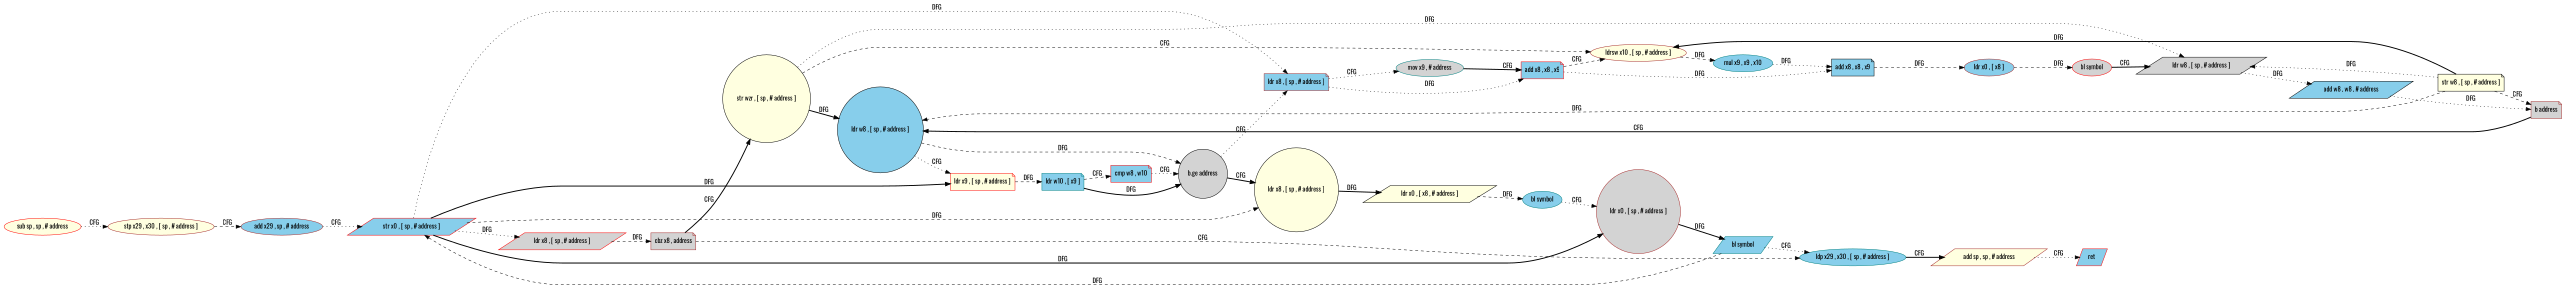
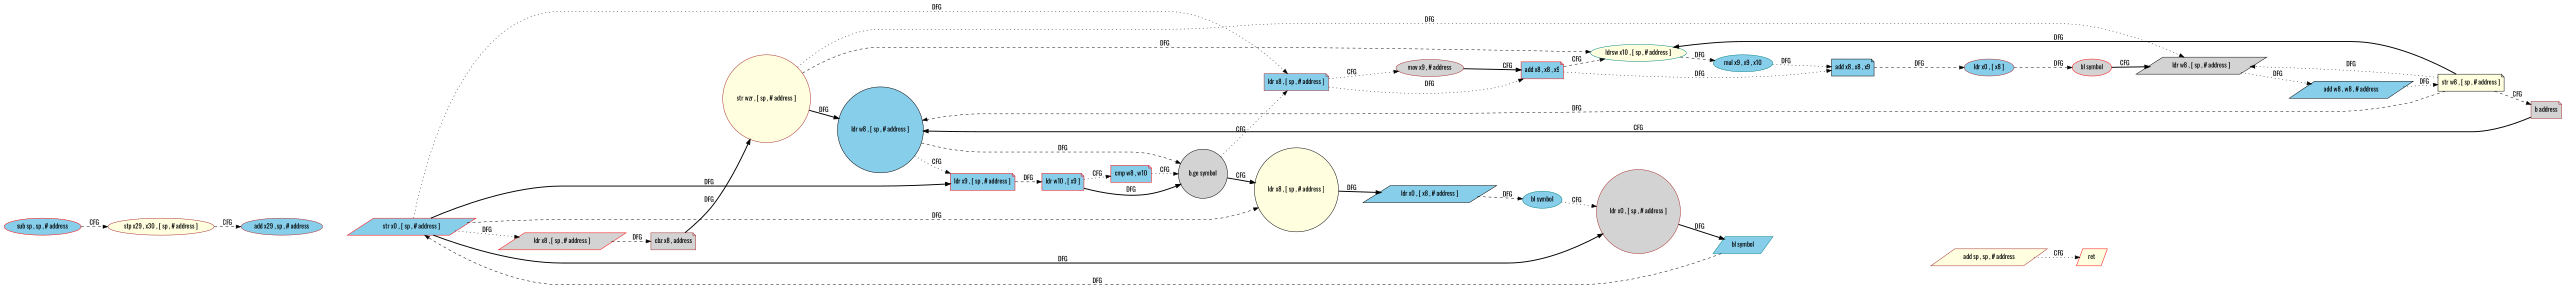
(1165, 44) -> (1165, 44)
(1638, 53) -> (1638, 53)
(1430, 68) -> (1430, 68)
(767, 99) -> (767, 99)
(2458, 104) -> (2418, 86)
(1203, 174) -> (1203, 174)
(1095, 178) -> (1095, 178)
(983, 182) -> (983, 182)
(1063, 182) -> (1063, 182)
(1430, 194) -> (1430, 194)
(709, 200) -> (709, 200)
(43, 227) -> (43, 227)
(92, 227) -> (92, 227)
(340, 227) -> none
(1853, 257) -> none
(2092, 257) -> (2092, 257)
